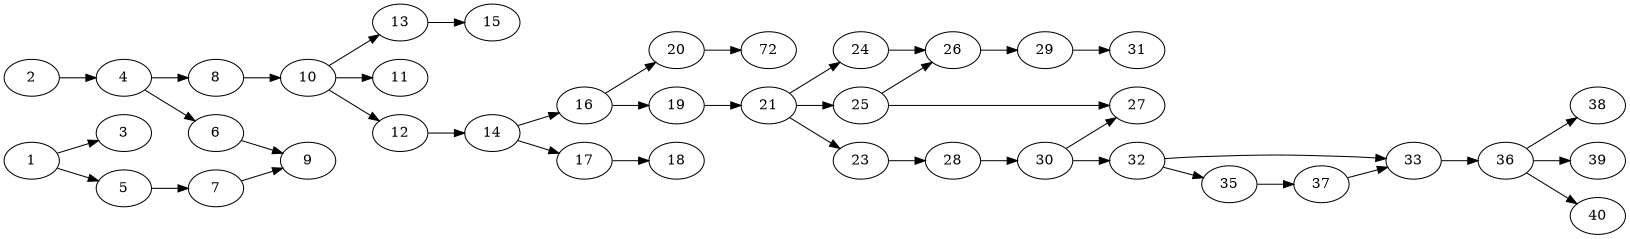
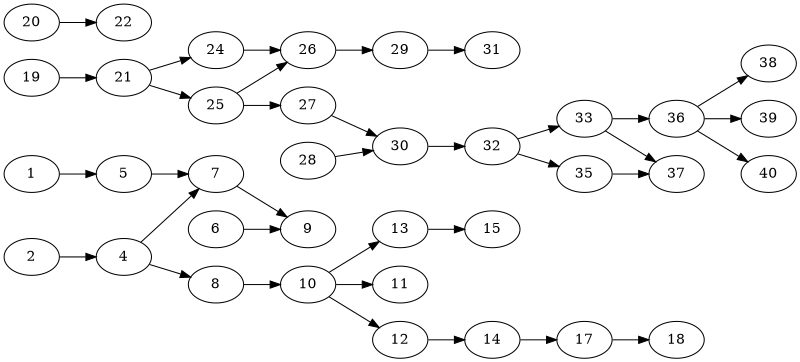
(769, 50) -> (124, 23)
(166, 103) -> (166, 219)
(584, 105) -> none
(124, 133) -> none
(1087, 136) -> (349, 124)
(861, 161) -> none
(1363, 174) -> (626, 144)
